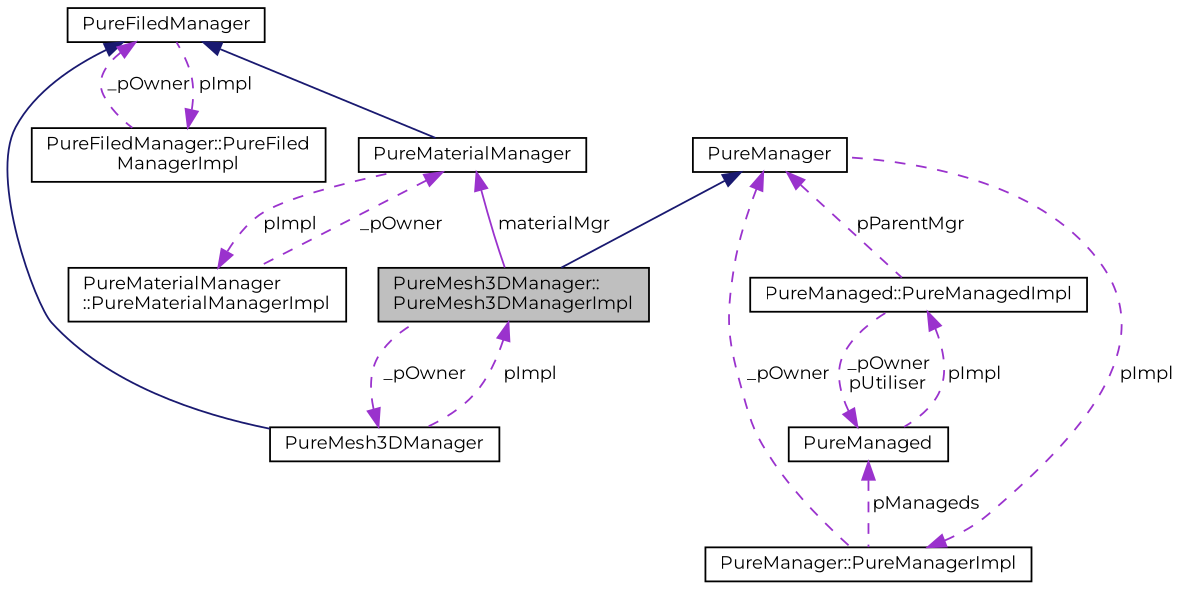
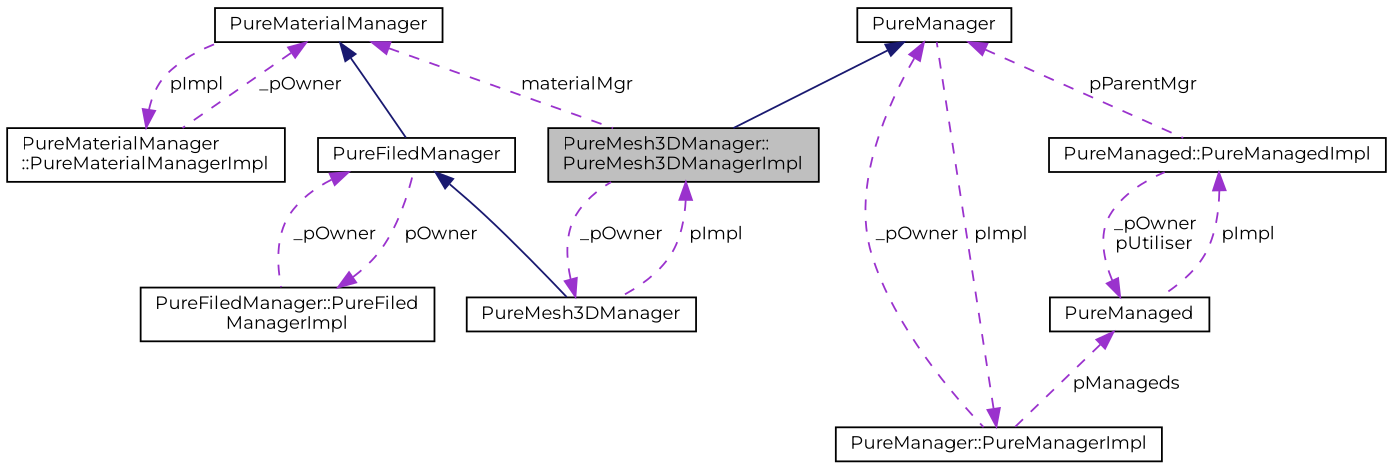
(224, 85) -> (439, 235)
(328, 94) -> (378, 98)
(492, 229) -> (501, 88)
